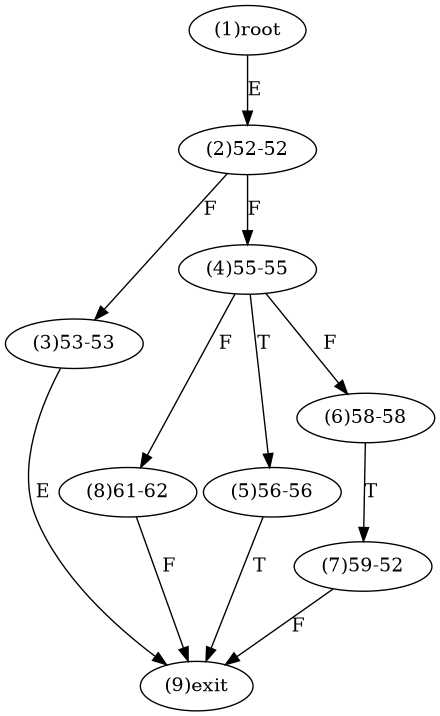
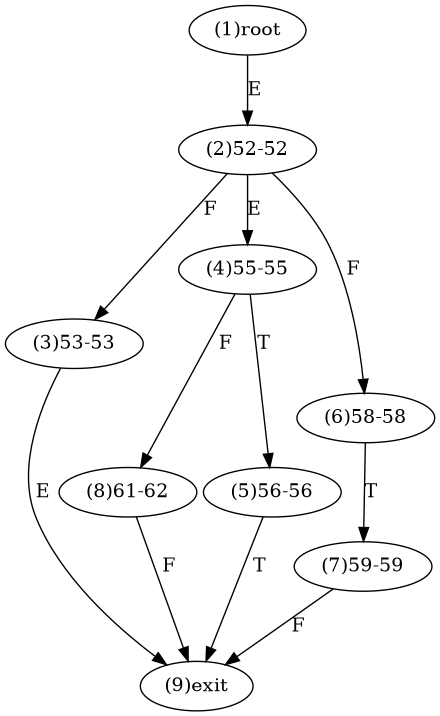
(254, 210) -> (254, 210)
(302, 338) -> (338, 267)
(363, 566) -> (363, 566)
